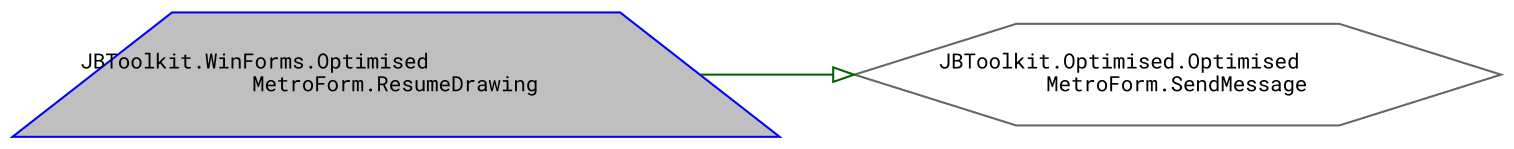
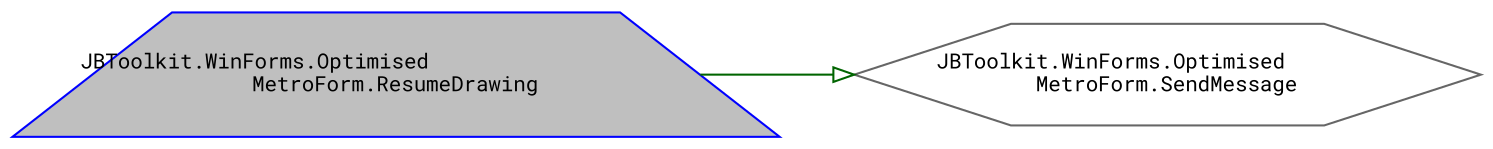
(1178, 75) -> (1168, 75)
